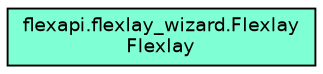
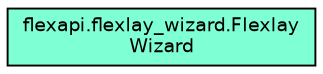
(162, 37) -> (162, 37)
